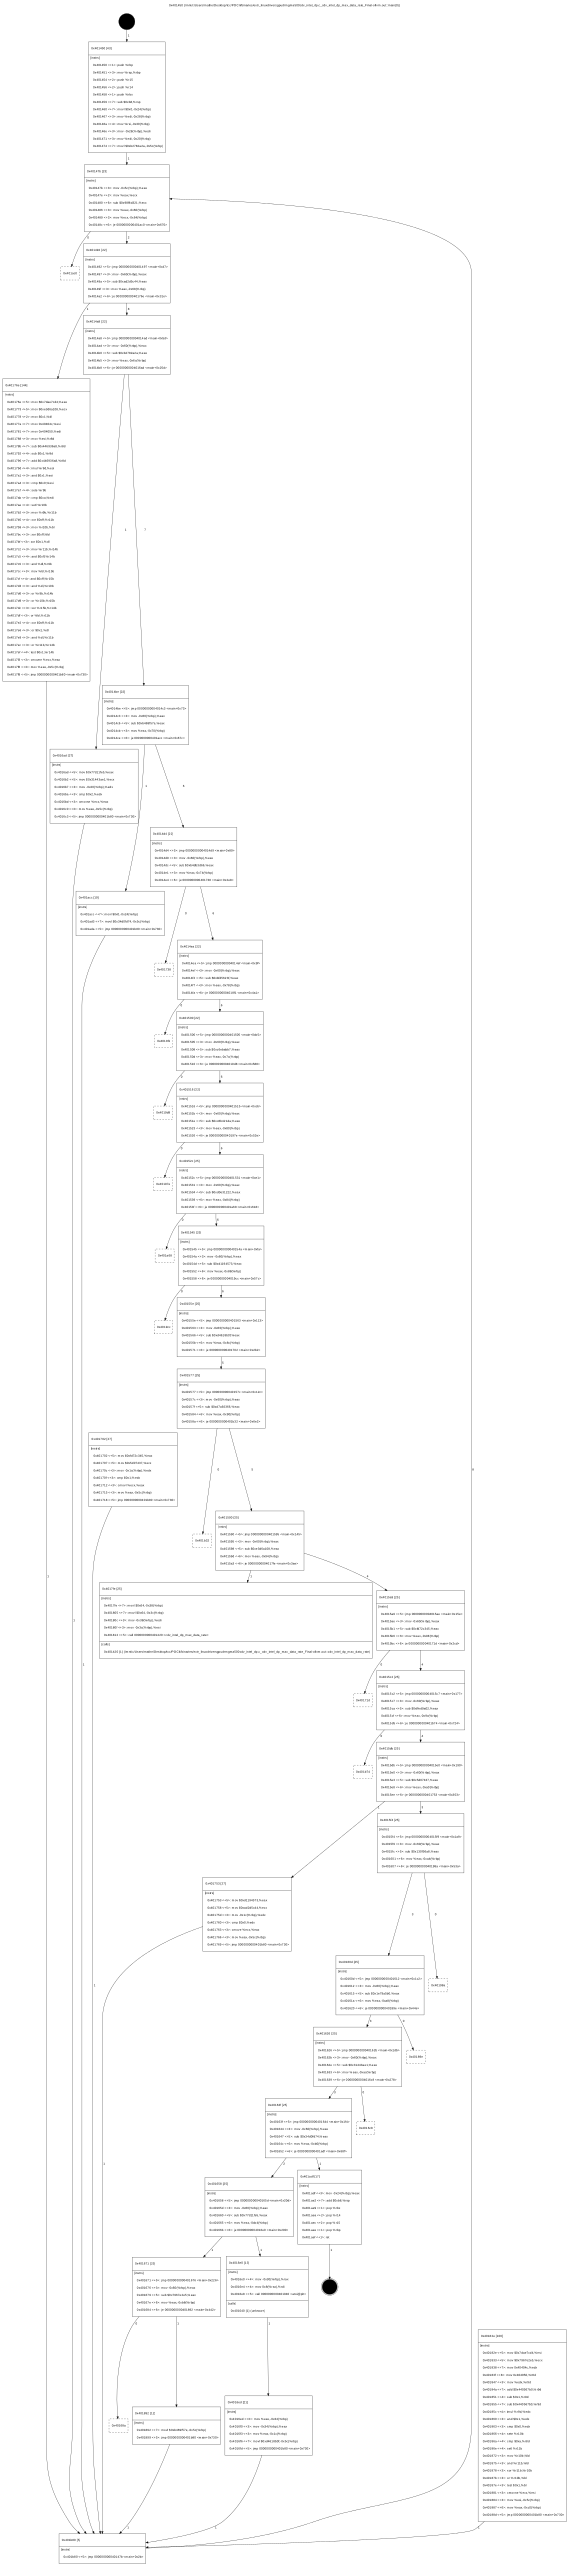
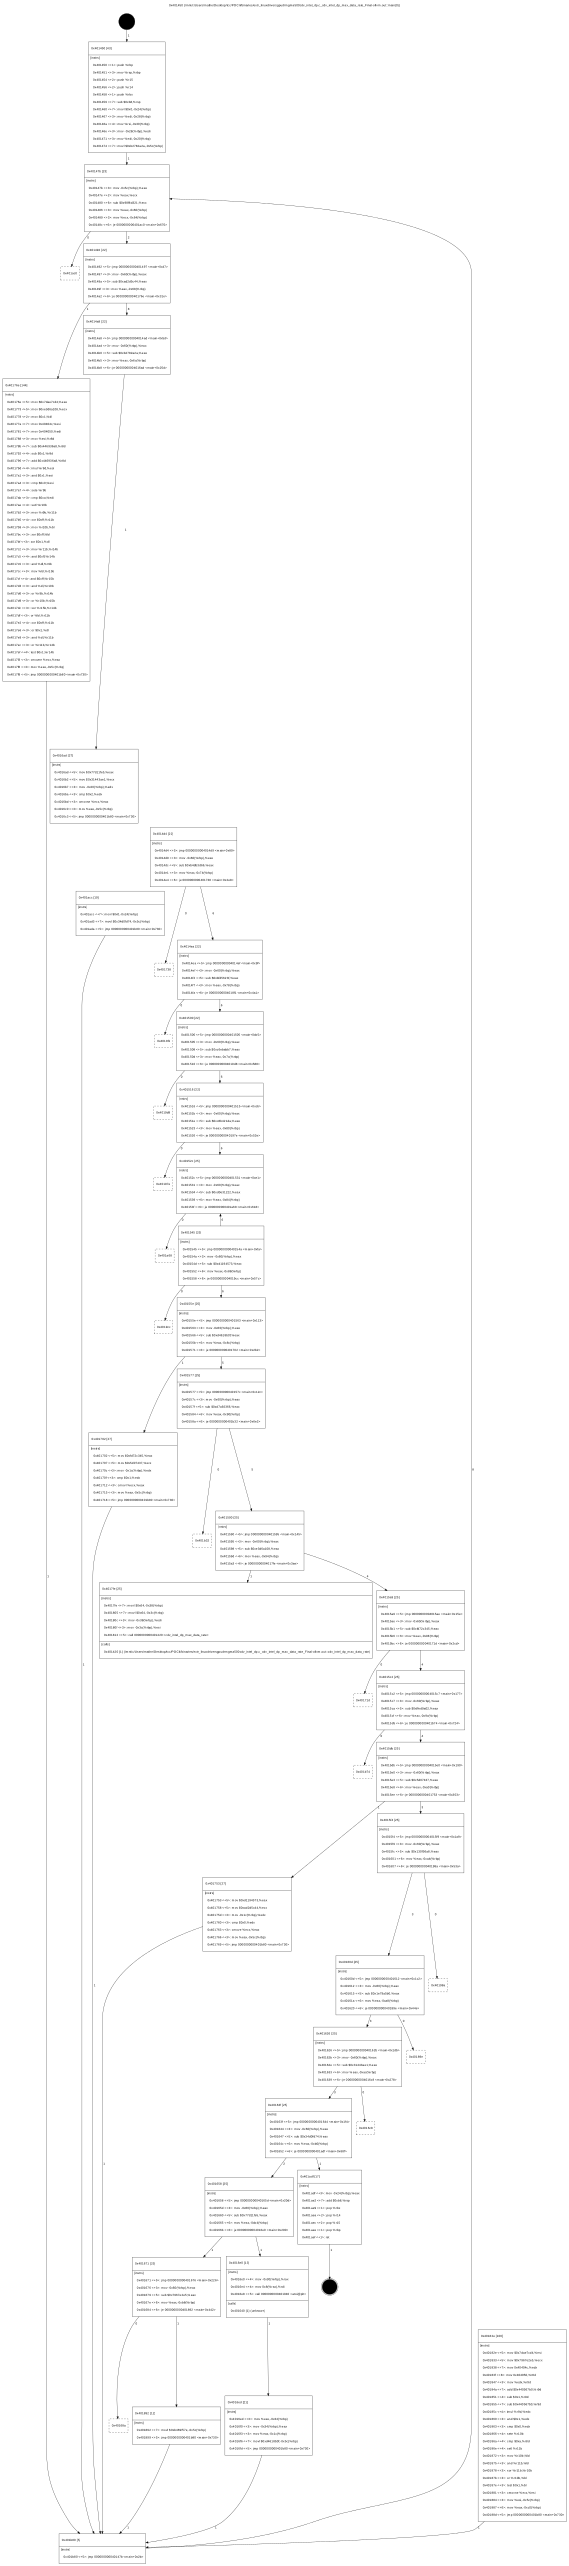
(145, 715) -> none
(216, 1219) -> (221, 1221)
none -> (161, 1392)
(72, 1679) -> none
